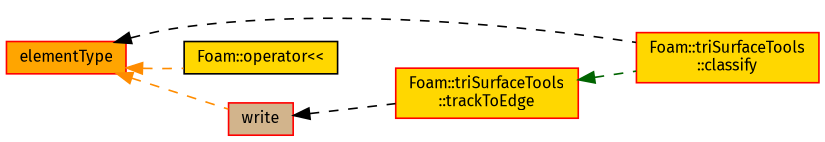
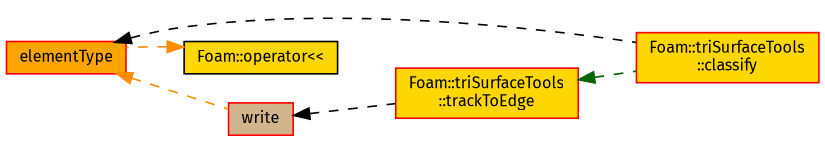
(163, 69) -> (147, 47)
